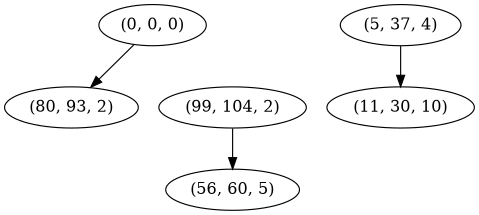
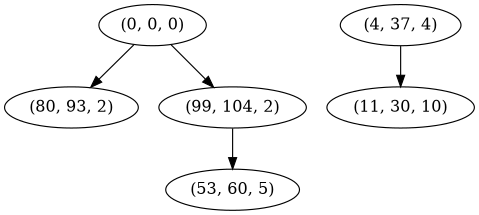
(401, 25) -> (401, 25)
none -> (188, 62)
(233, 190) -> (233, 190)
